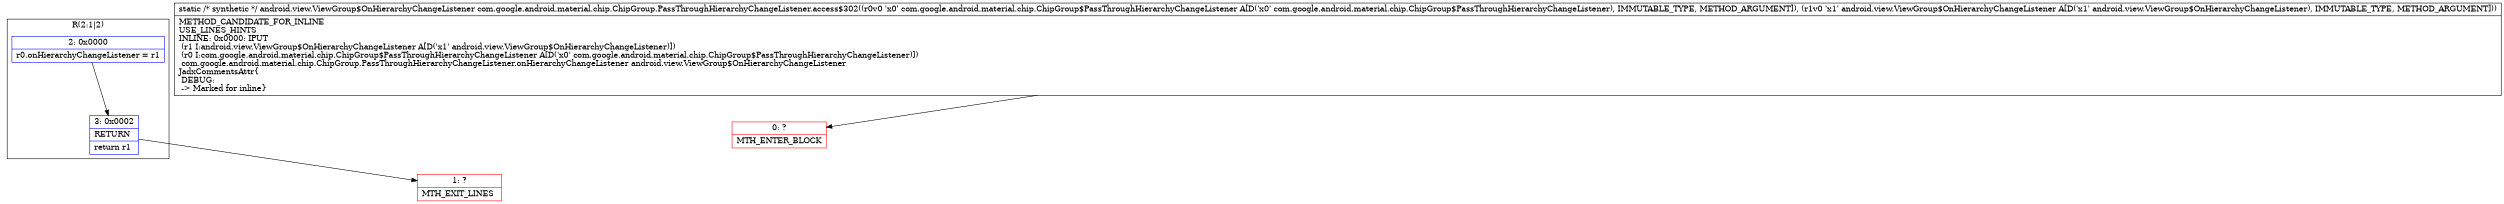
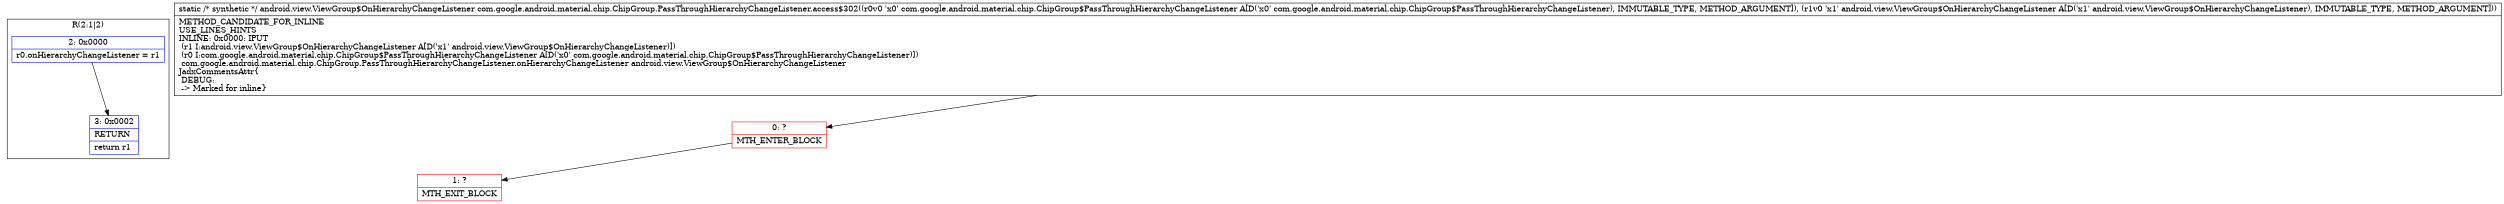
(275, 160) -> (620, 161)
(458, 194) -> (459, 194)
